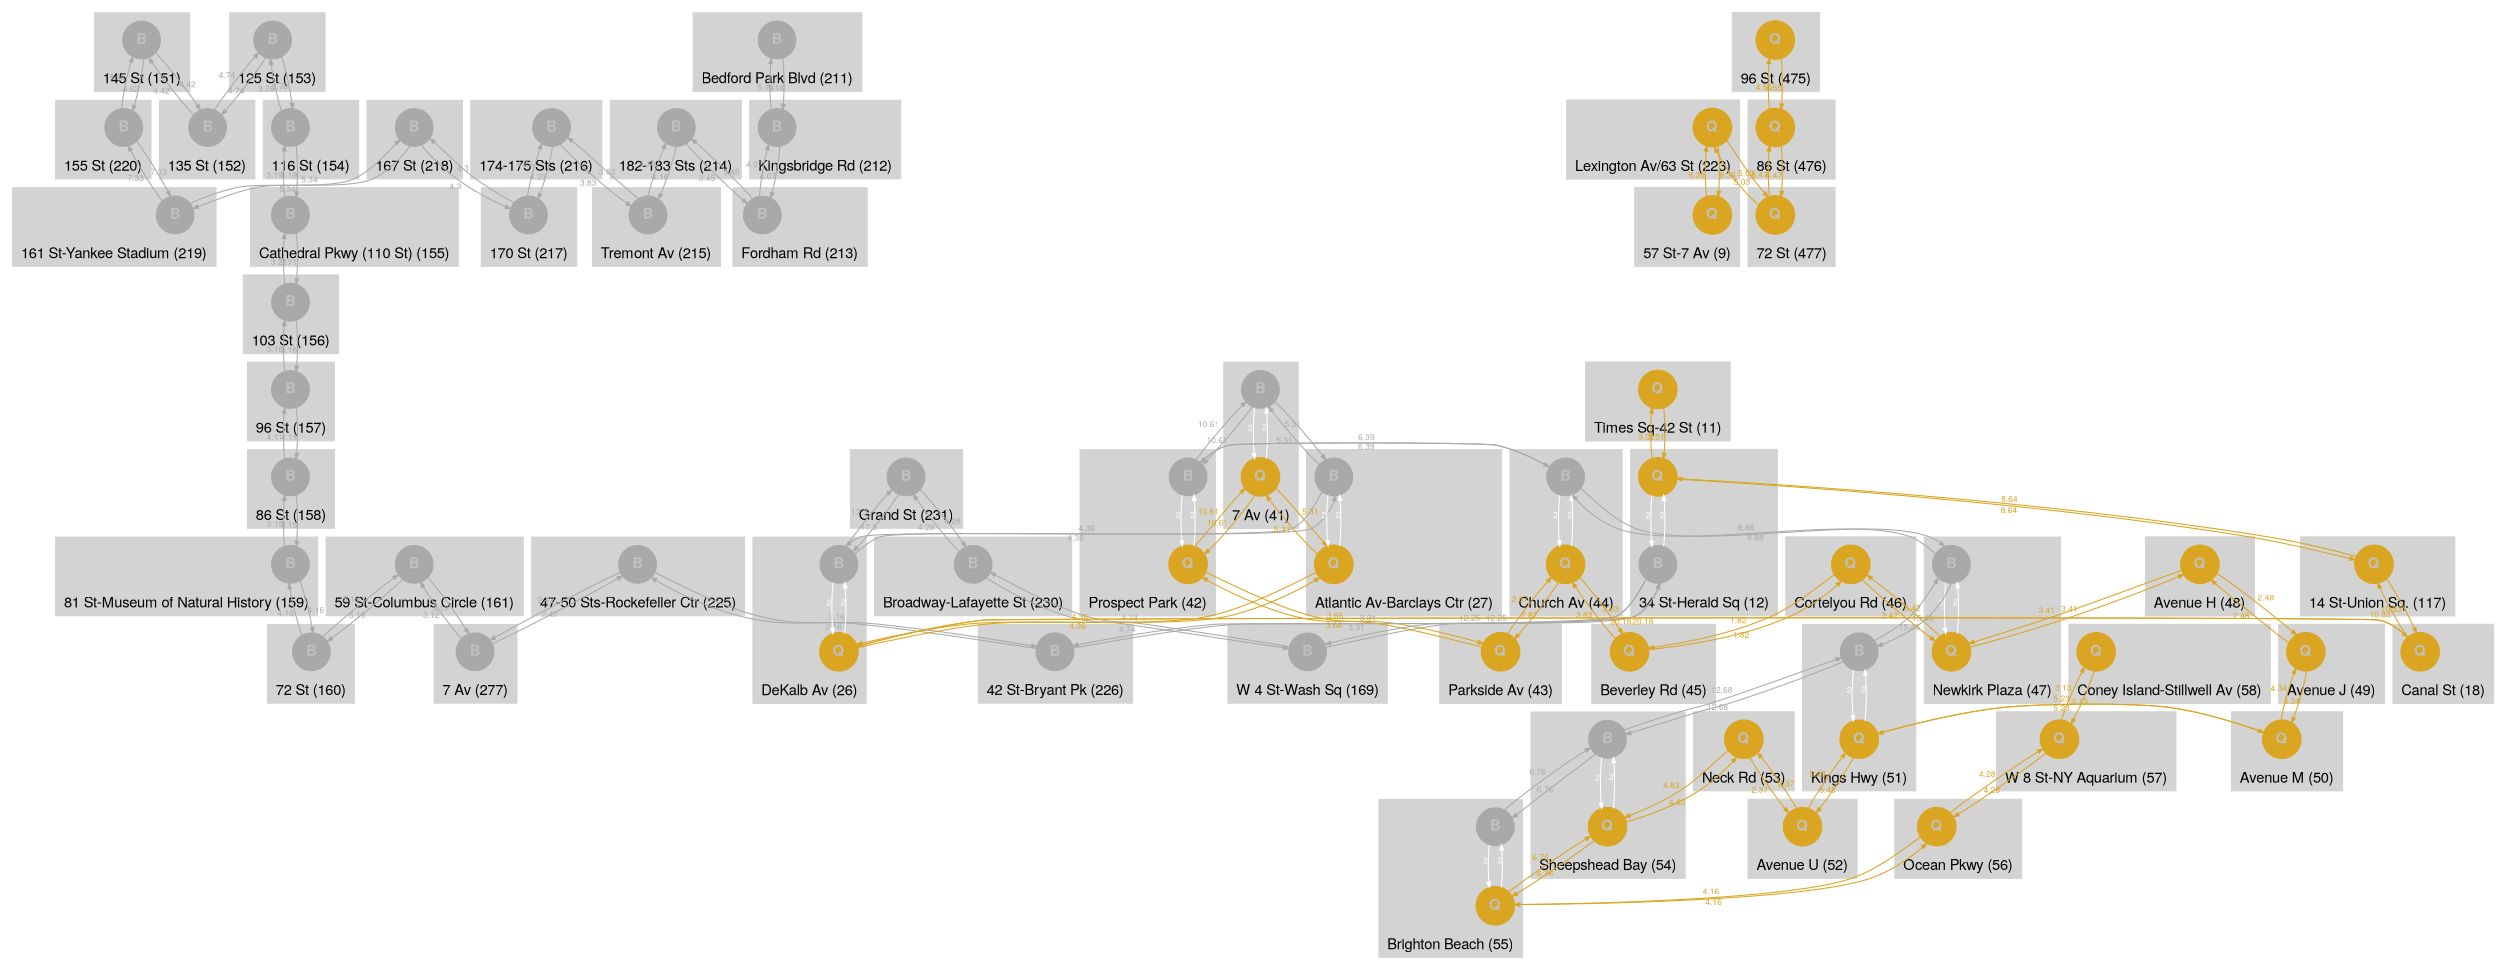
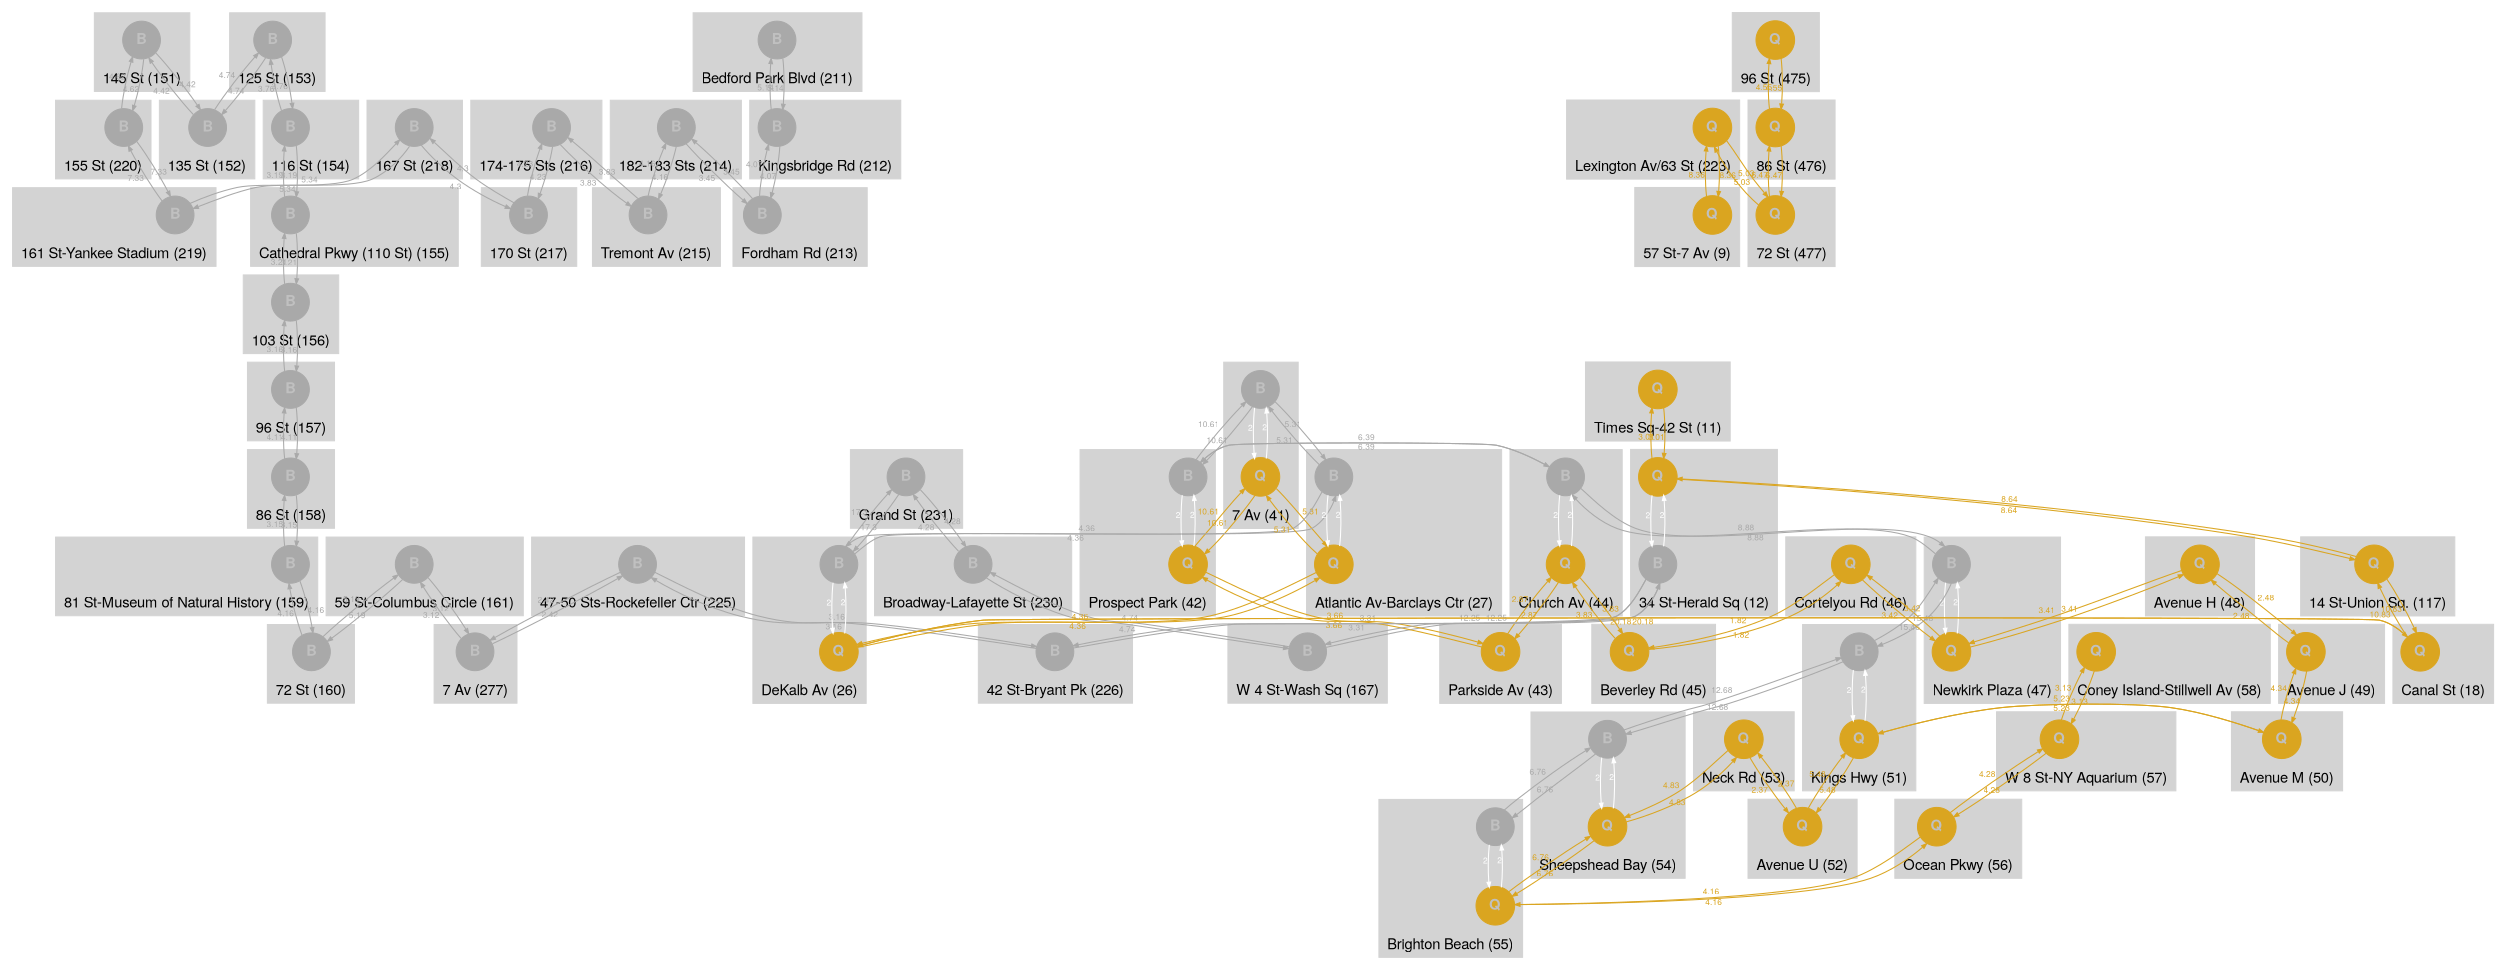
(1308, 691) -> (1308, 691)
